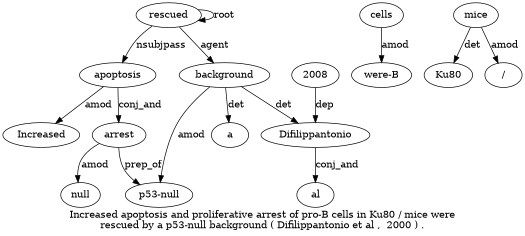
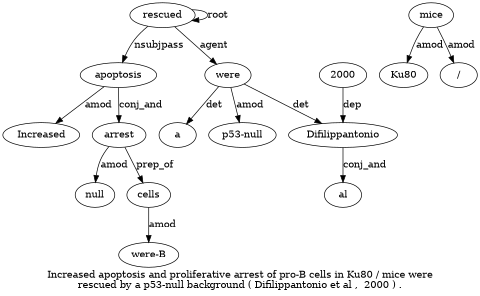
(473, 45) -> (430, 45)
(225, 75) -> (228, 75)
(315, 75) -> (343, 75)
(123, 166) -> (132, 162)
